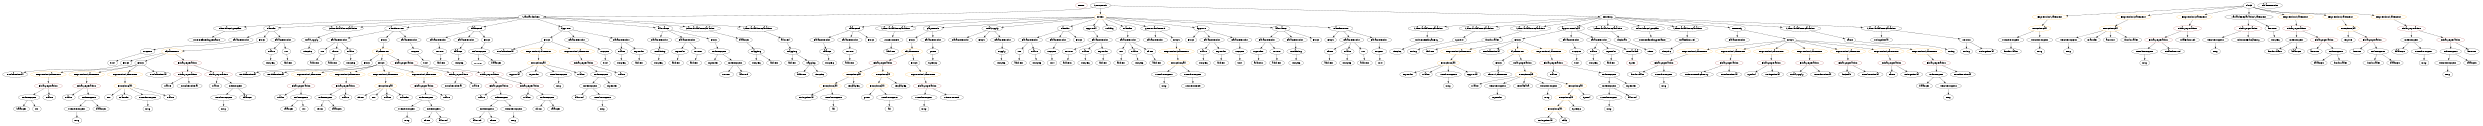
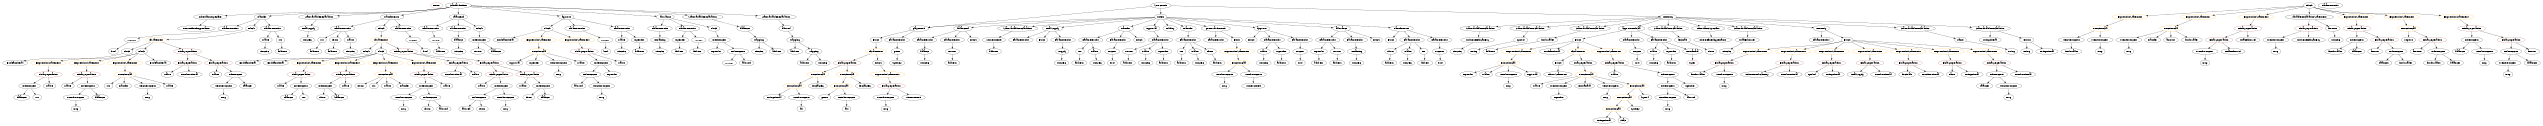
(820, 15) -> (1041, 17)
(1100, 17) -> (1161, 17)
